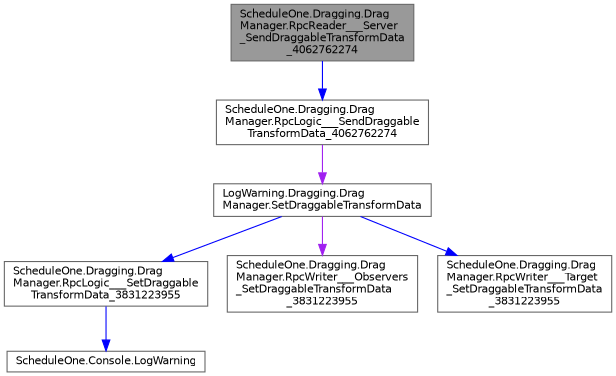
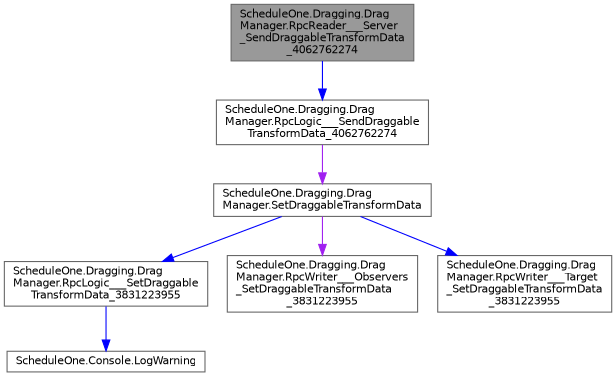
(322, 200) -> (322, 200)
